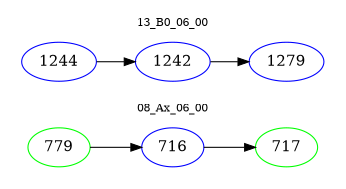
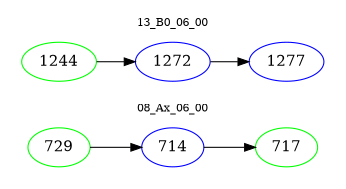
(59, 62) -> (59, 62)
(173, 62) -> (173, 62)
(287, 62) -> (287, 62)
(59, 147) -> (59, 147)
(173, 147) -> (173, 147)
